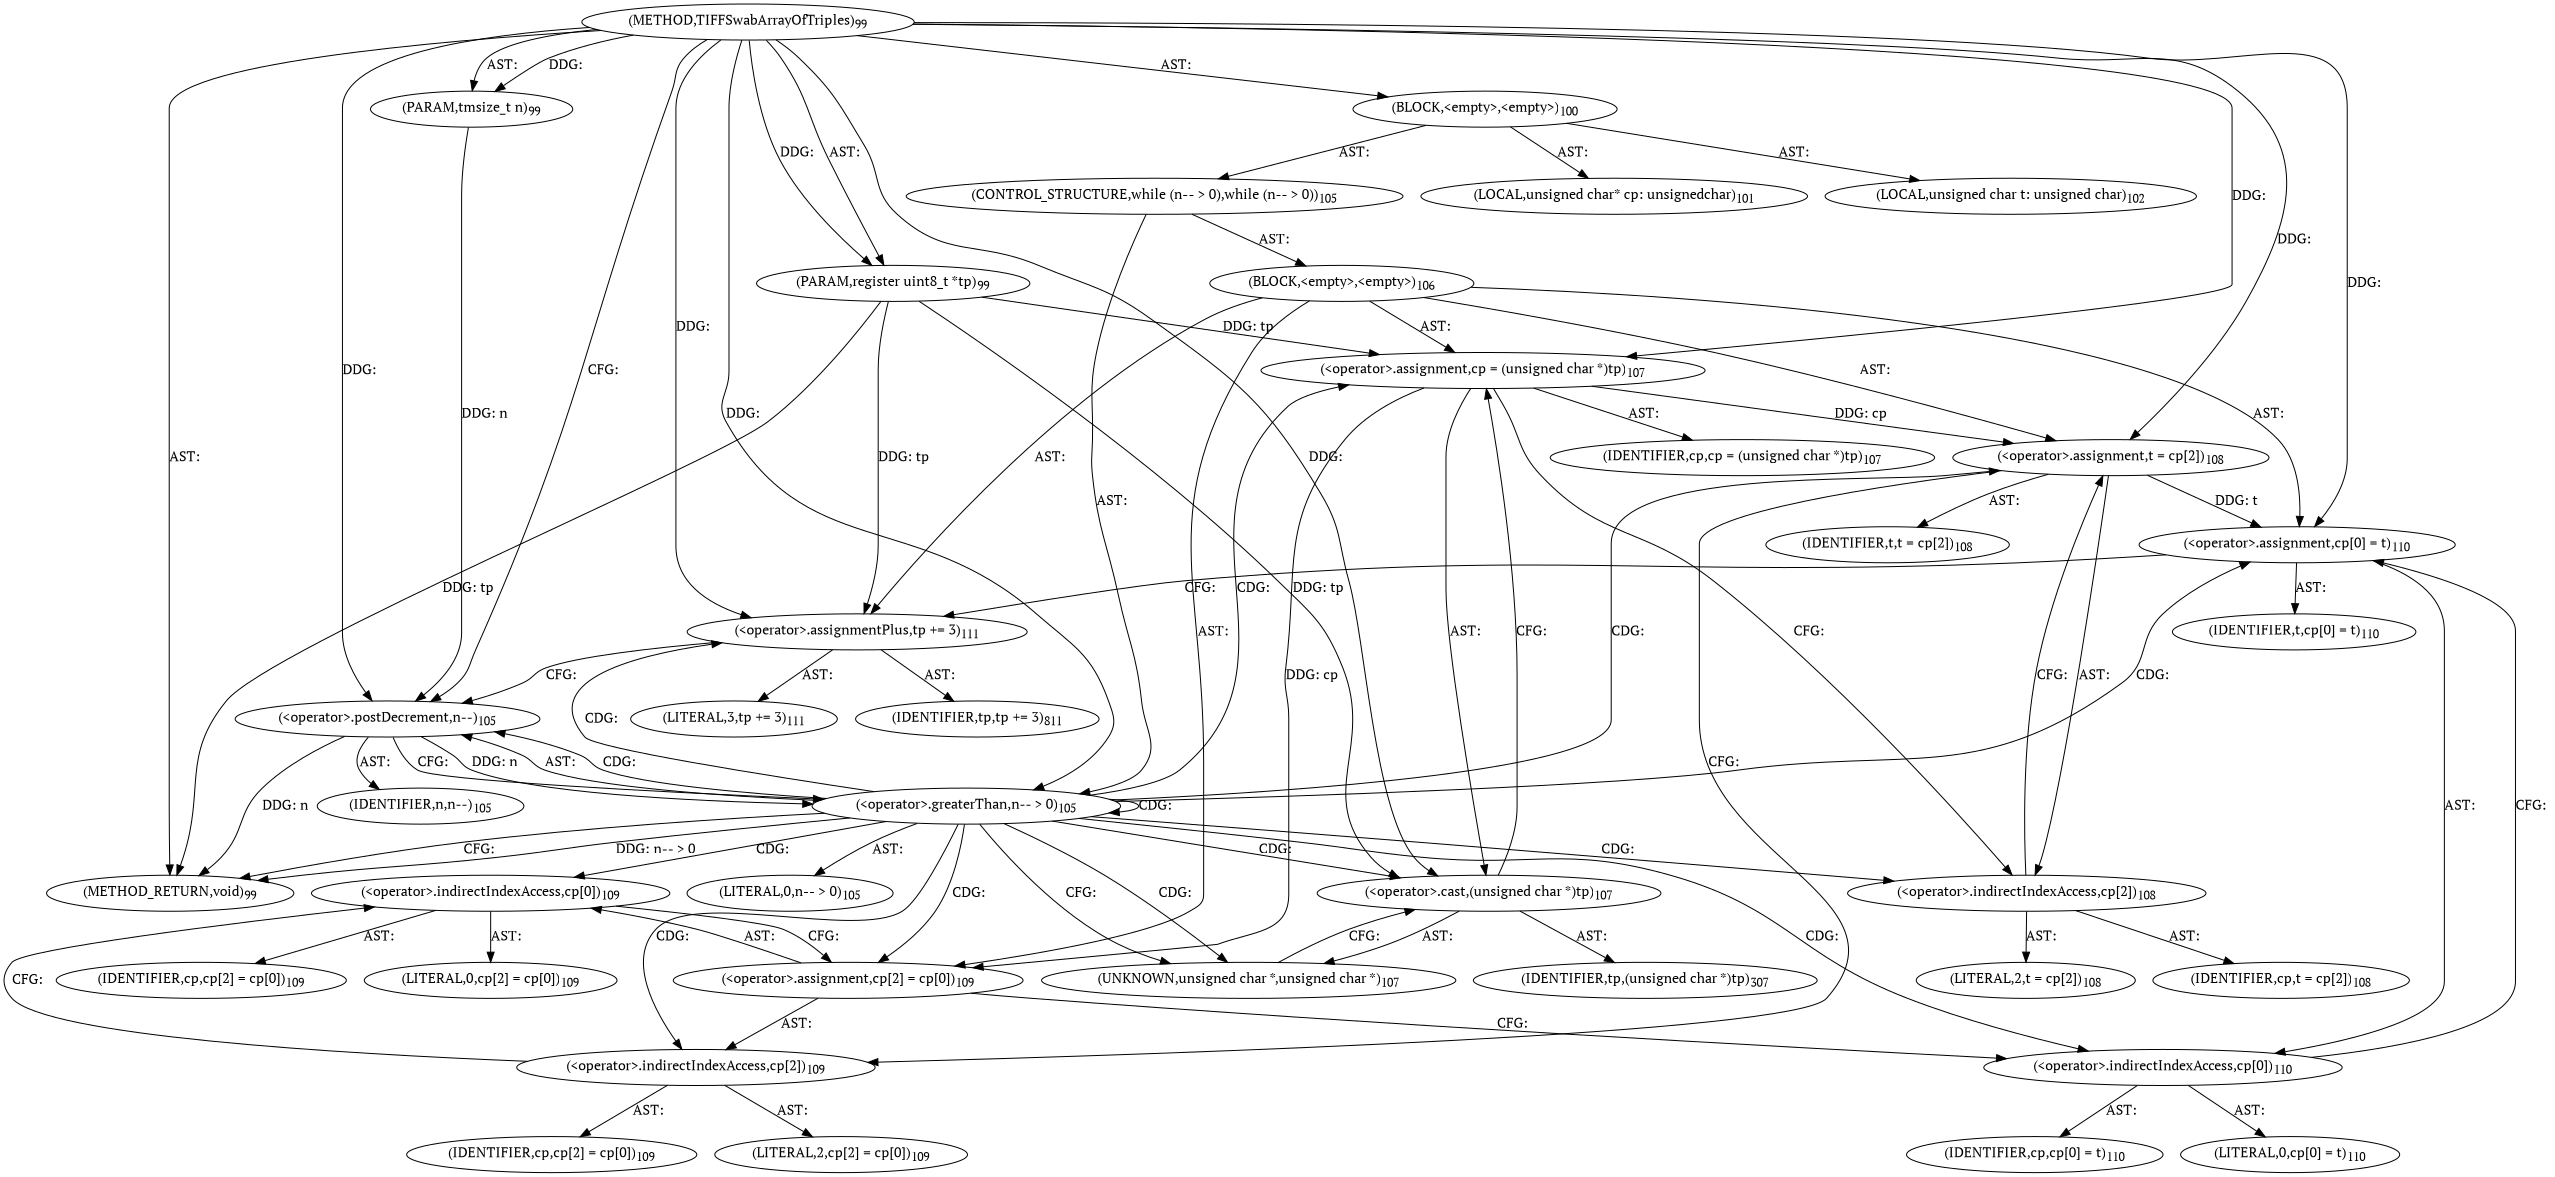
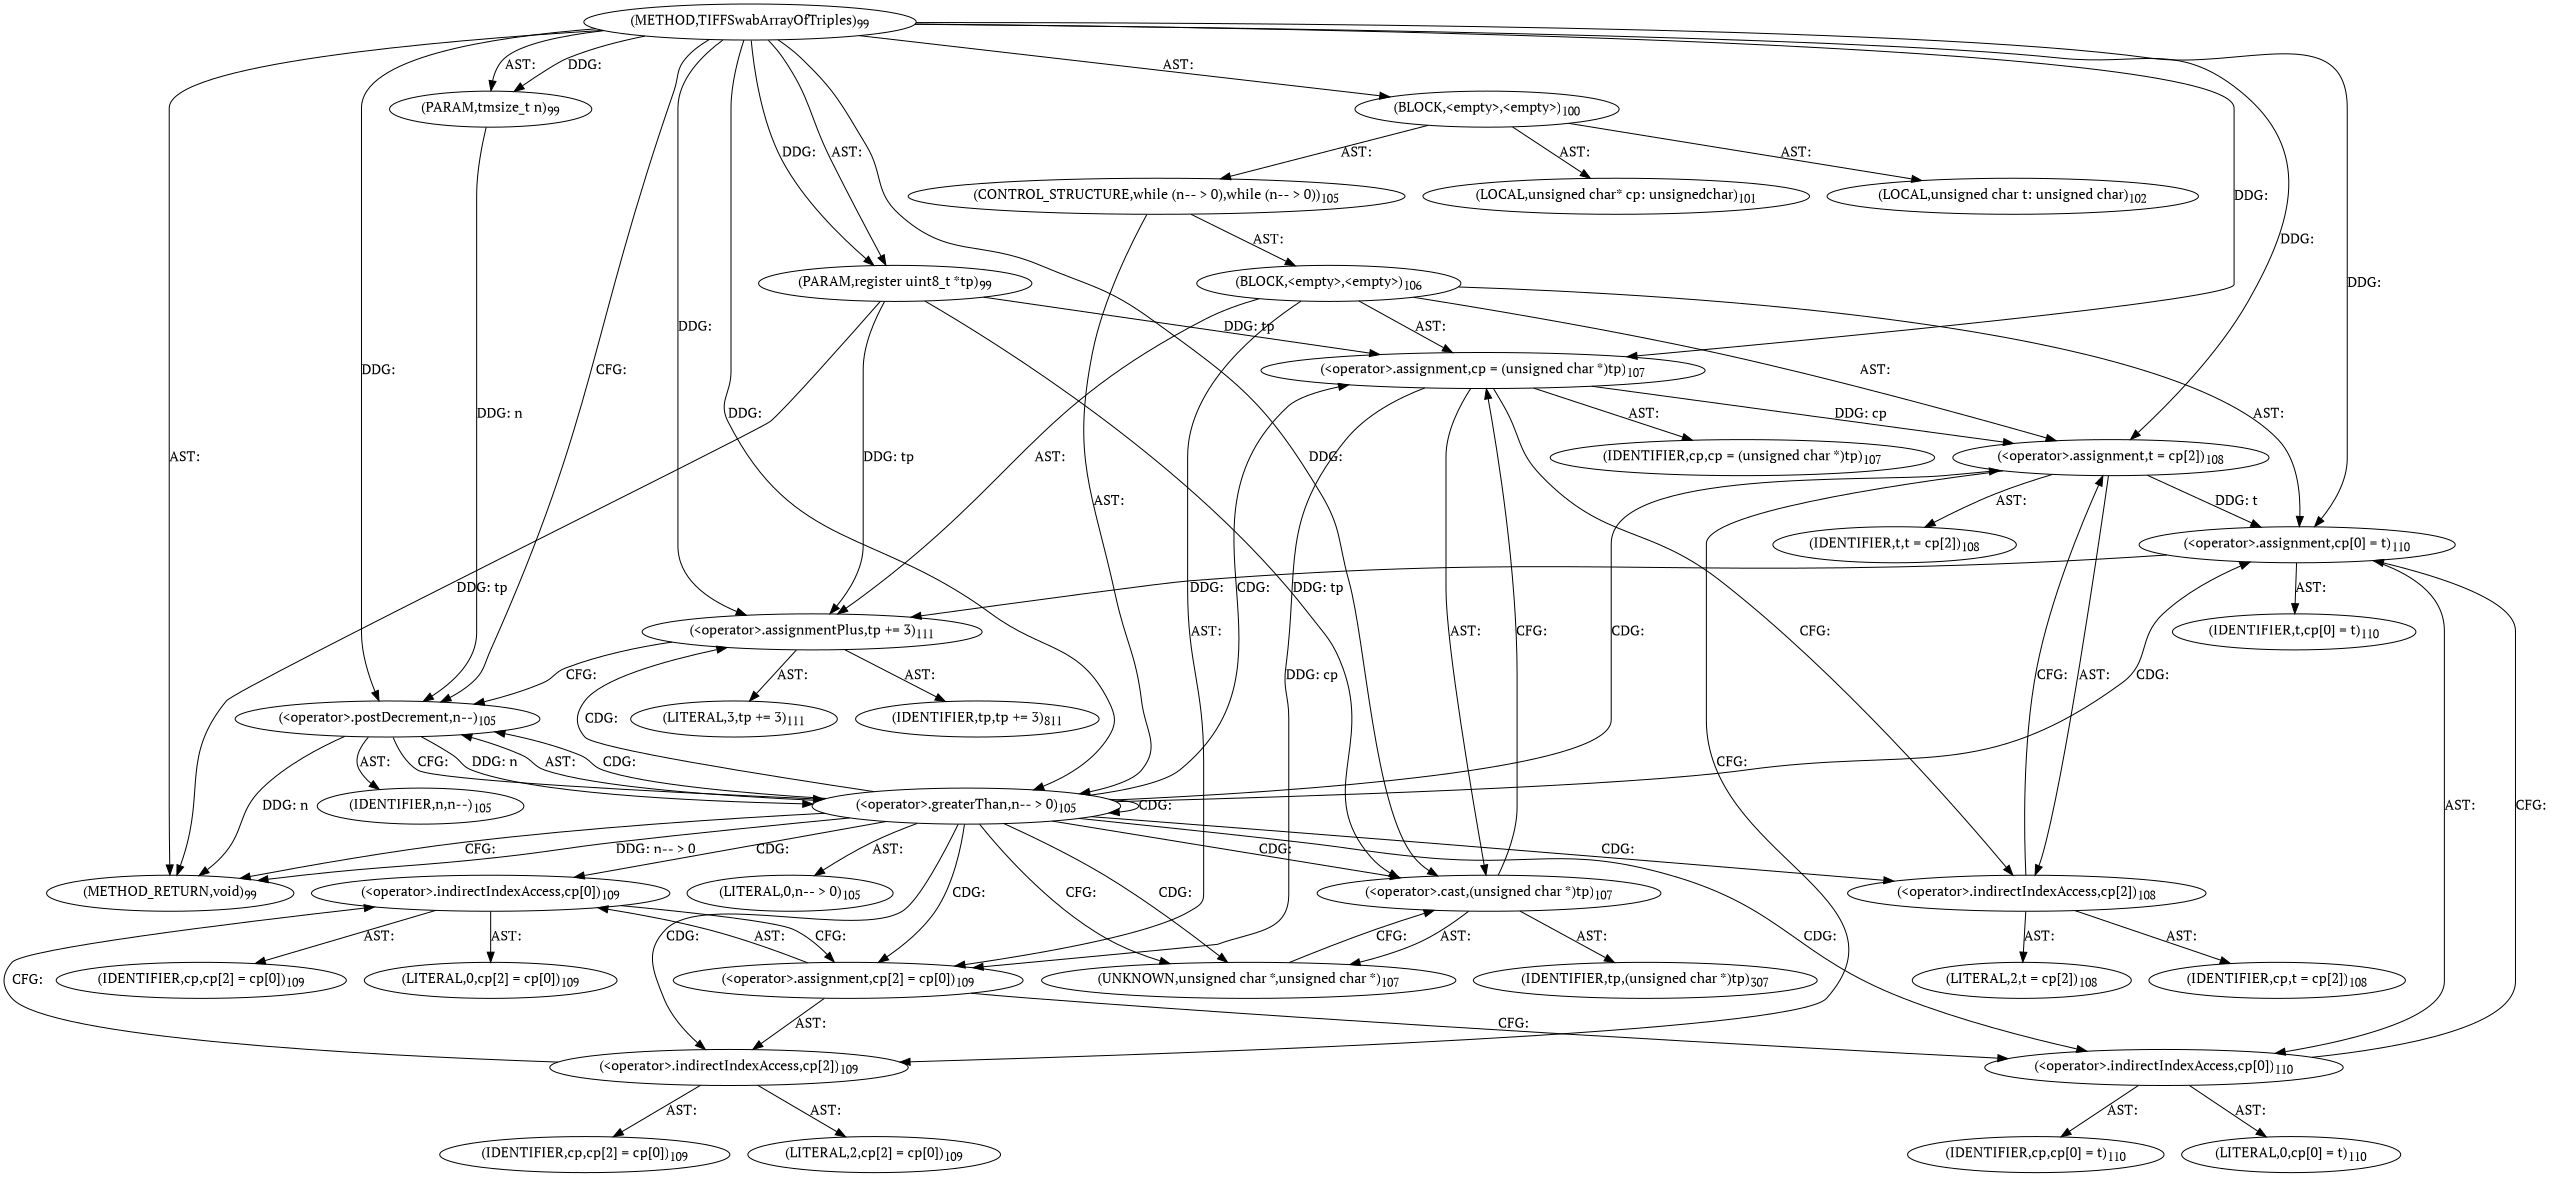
(1202, 588) -> (1209, 588)
